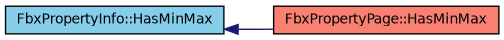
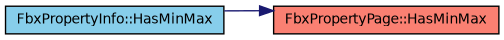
(256, 29) -> (242, 11)
